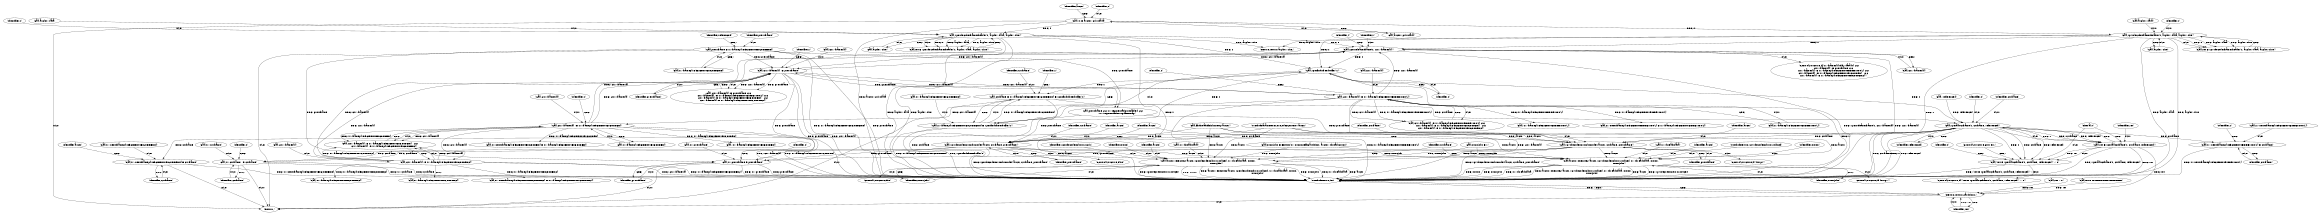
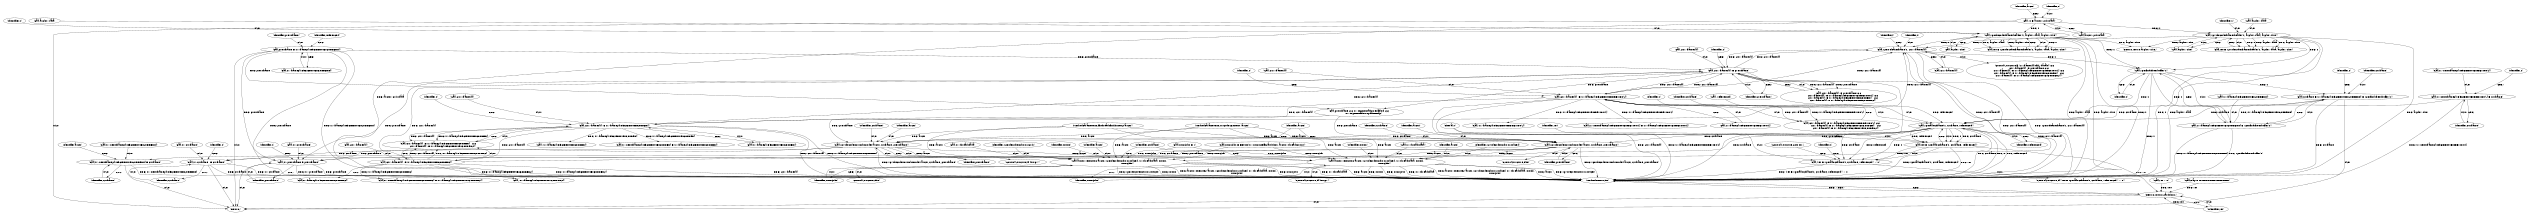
(1210, 126) -> (1103, 126)
(2102, 133) -> (2208, 109)
(1756, 145) -> (1497, 145)
(2101, 180) -> (2207, 180)
